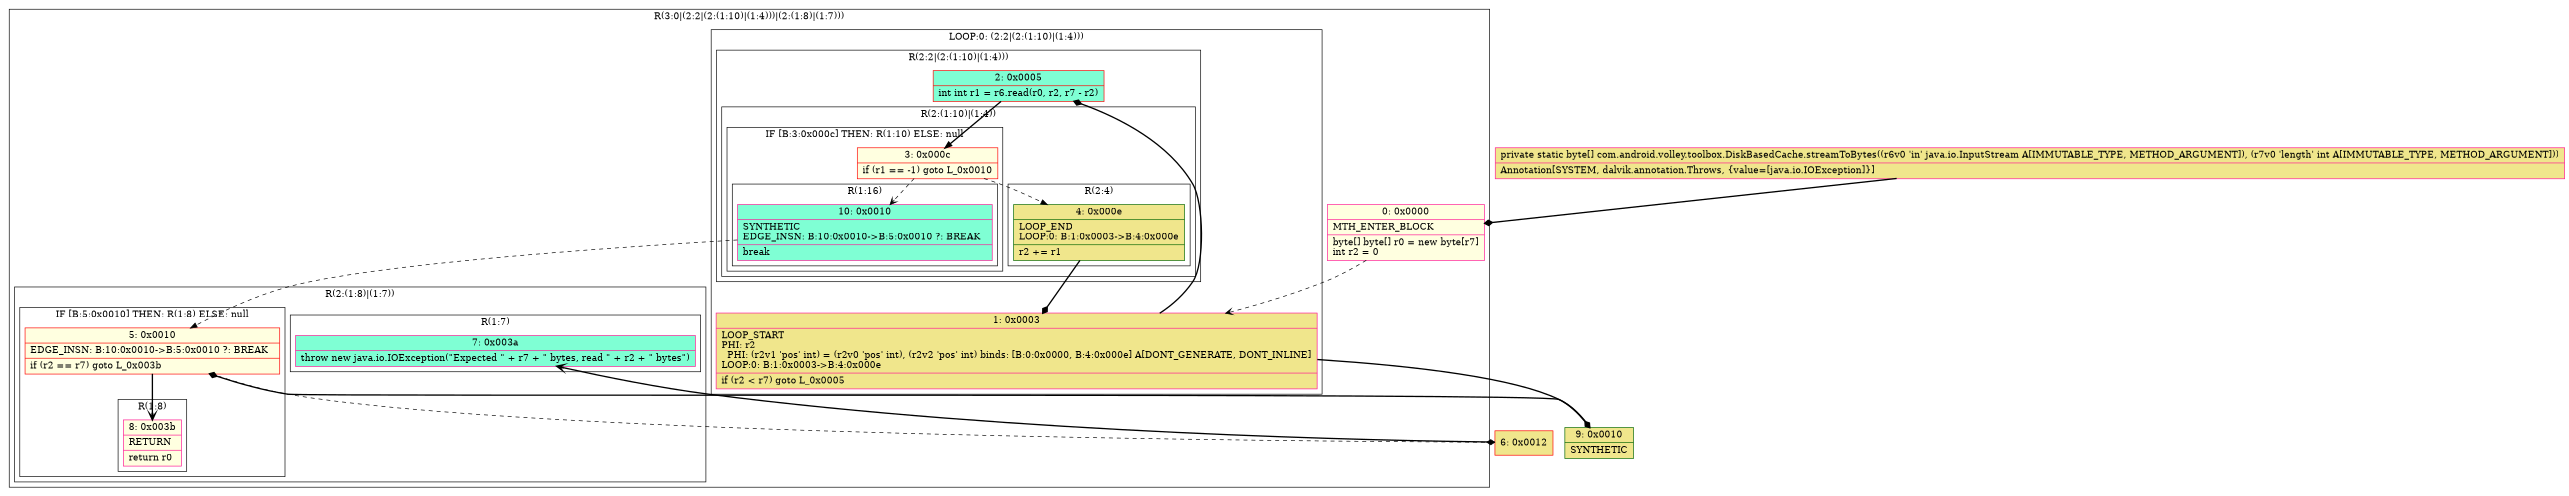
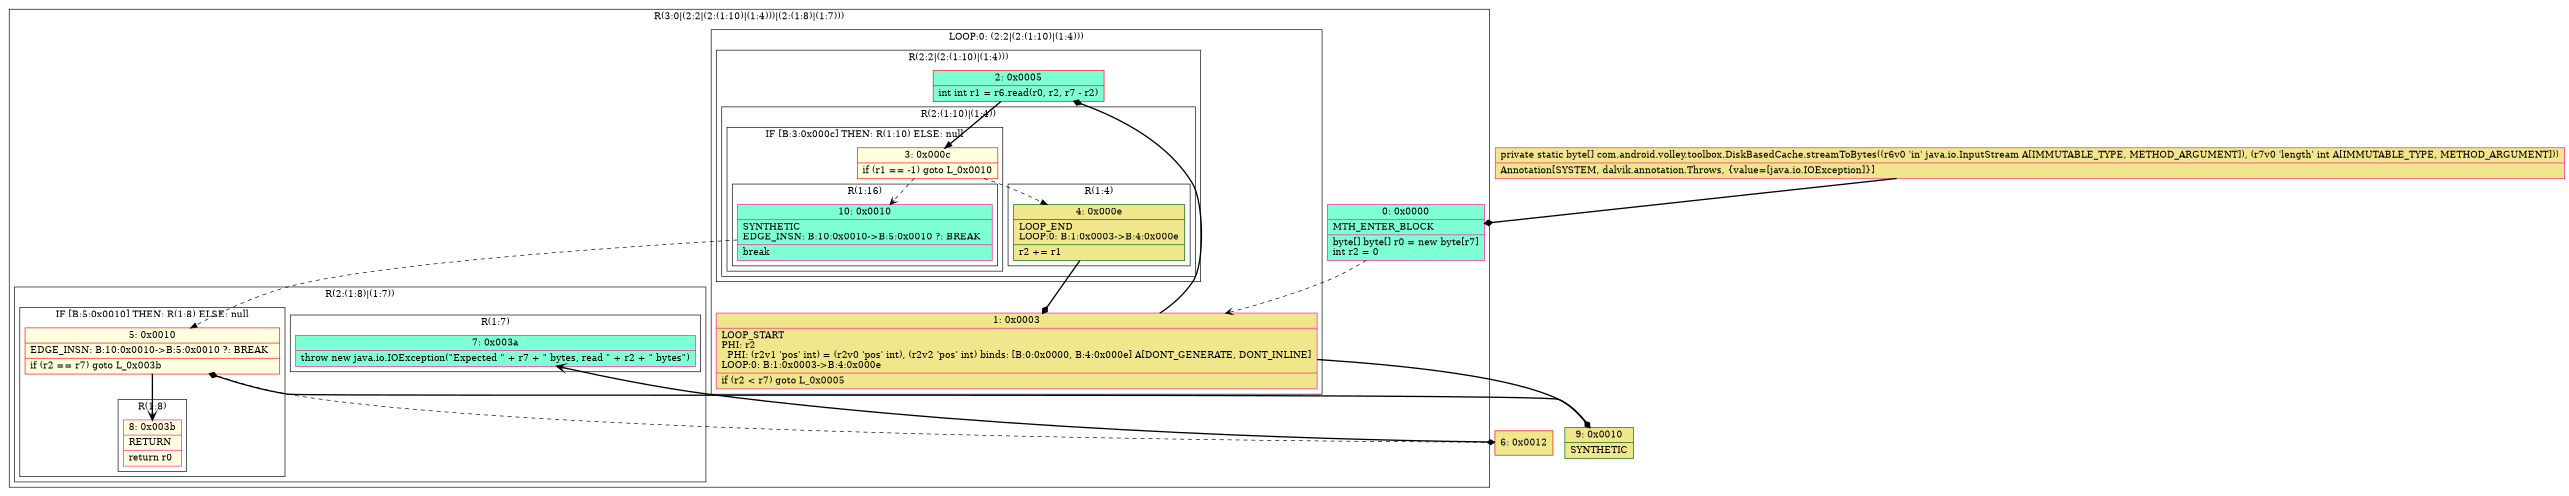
(1099, 192) -> (1099, 192)
(1406, 233) -> (1406, 233)
